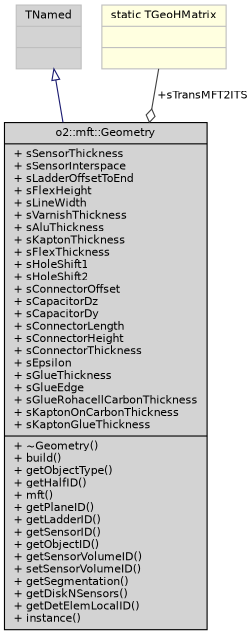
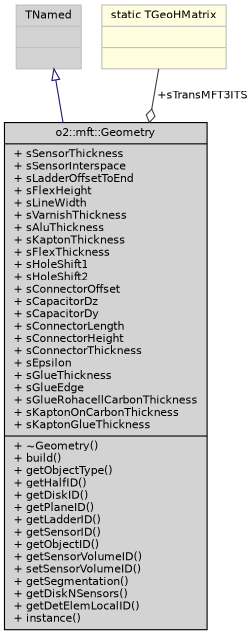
(201, 96) -> (201, 96)
(34, 495) -> (51, 495)
